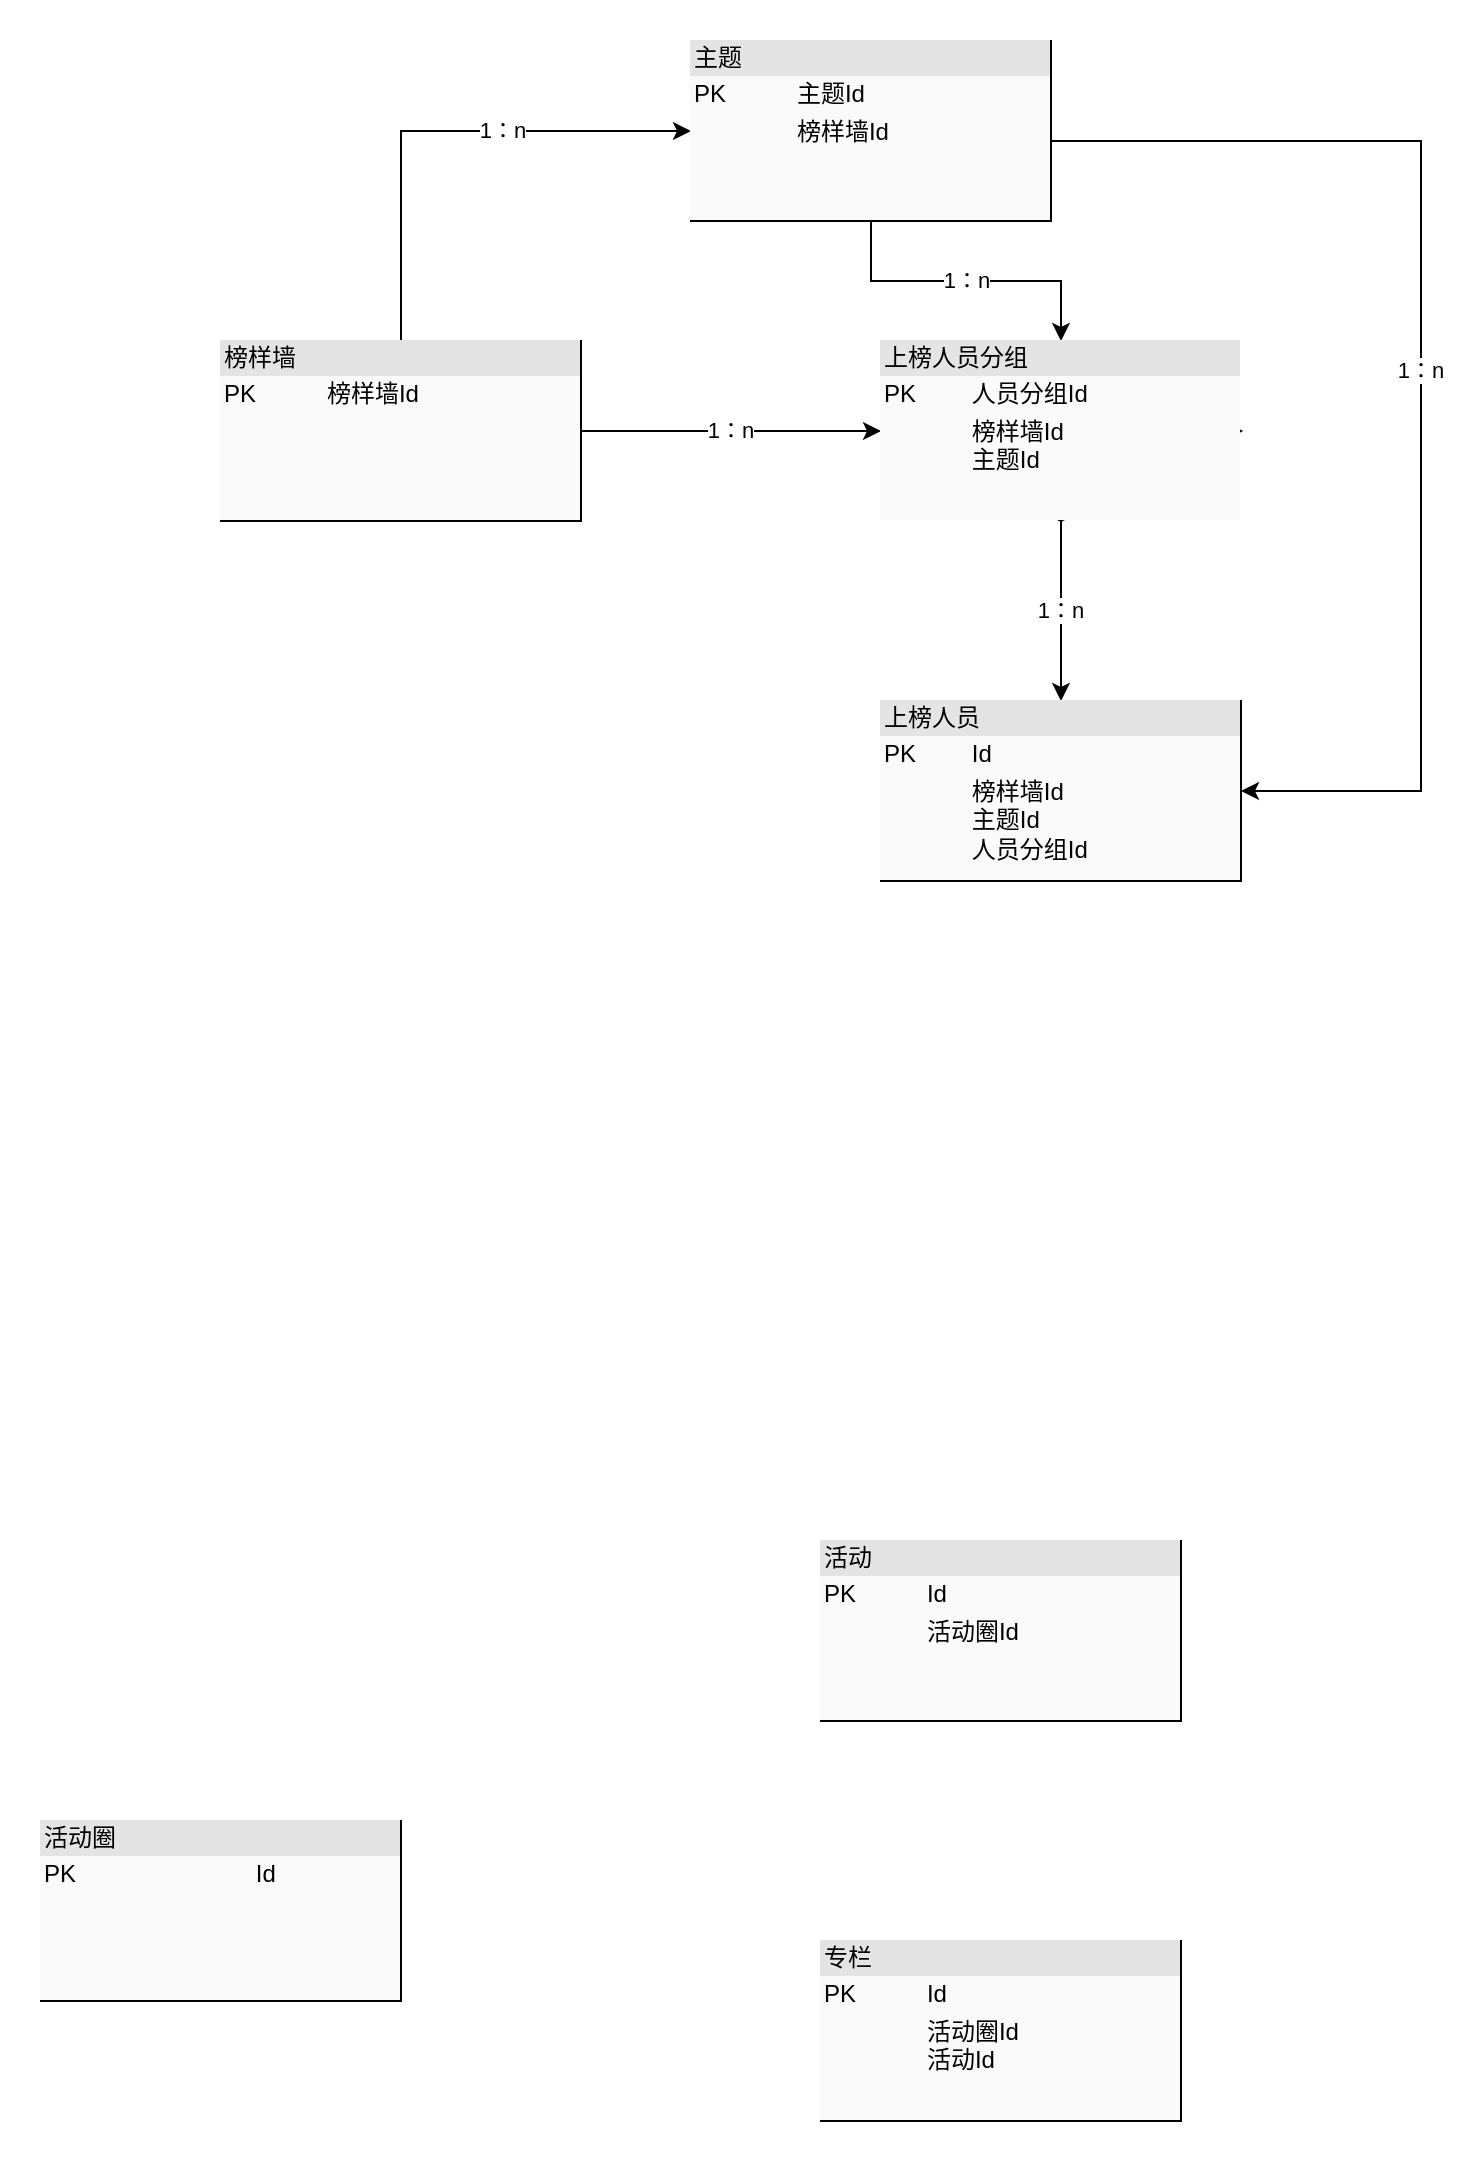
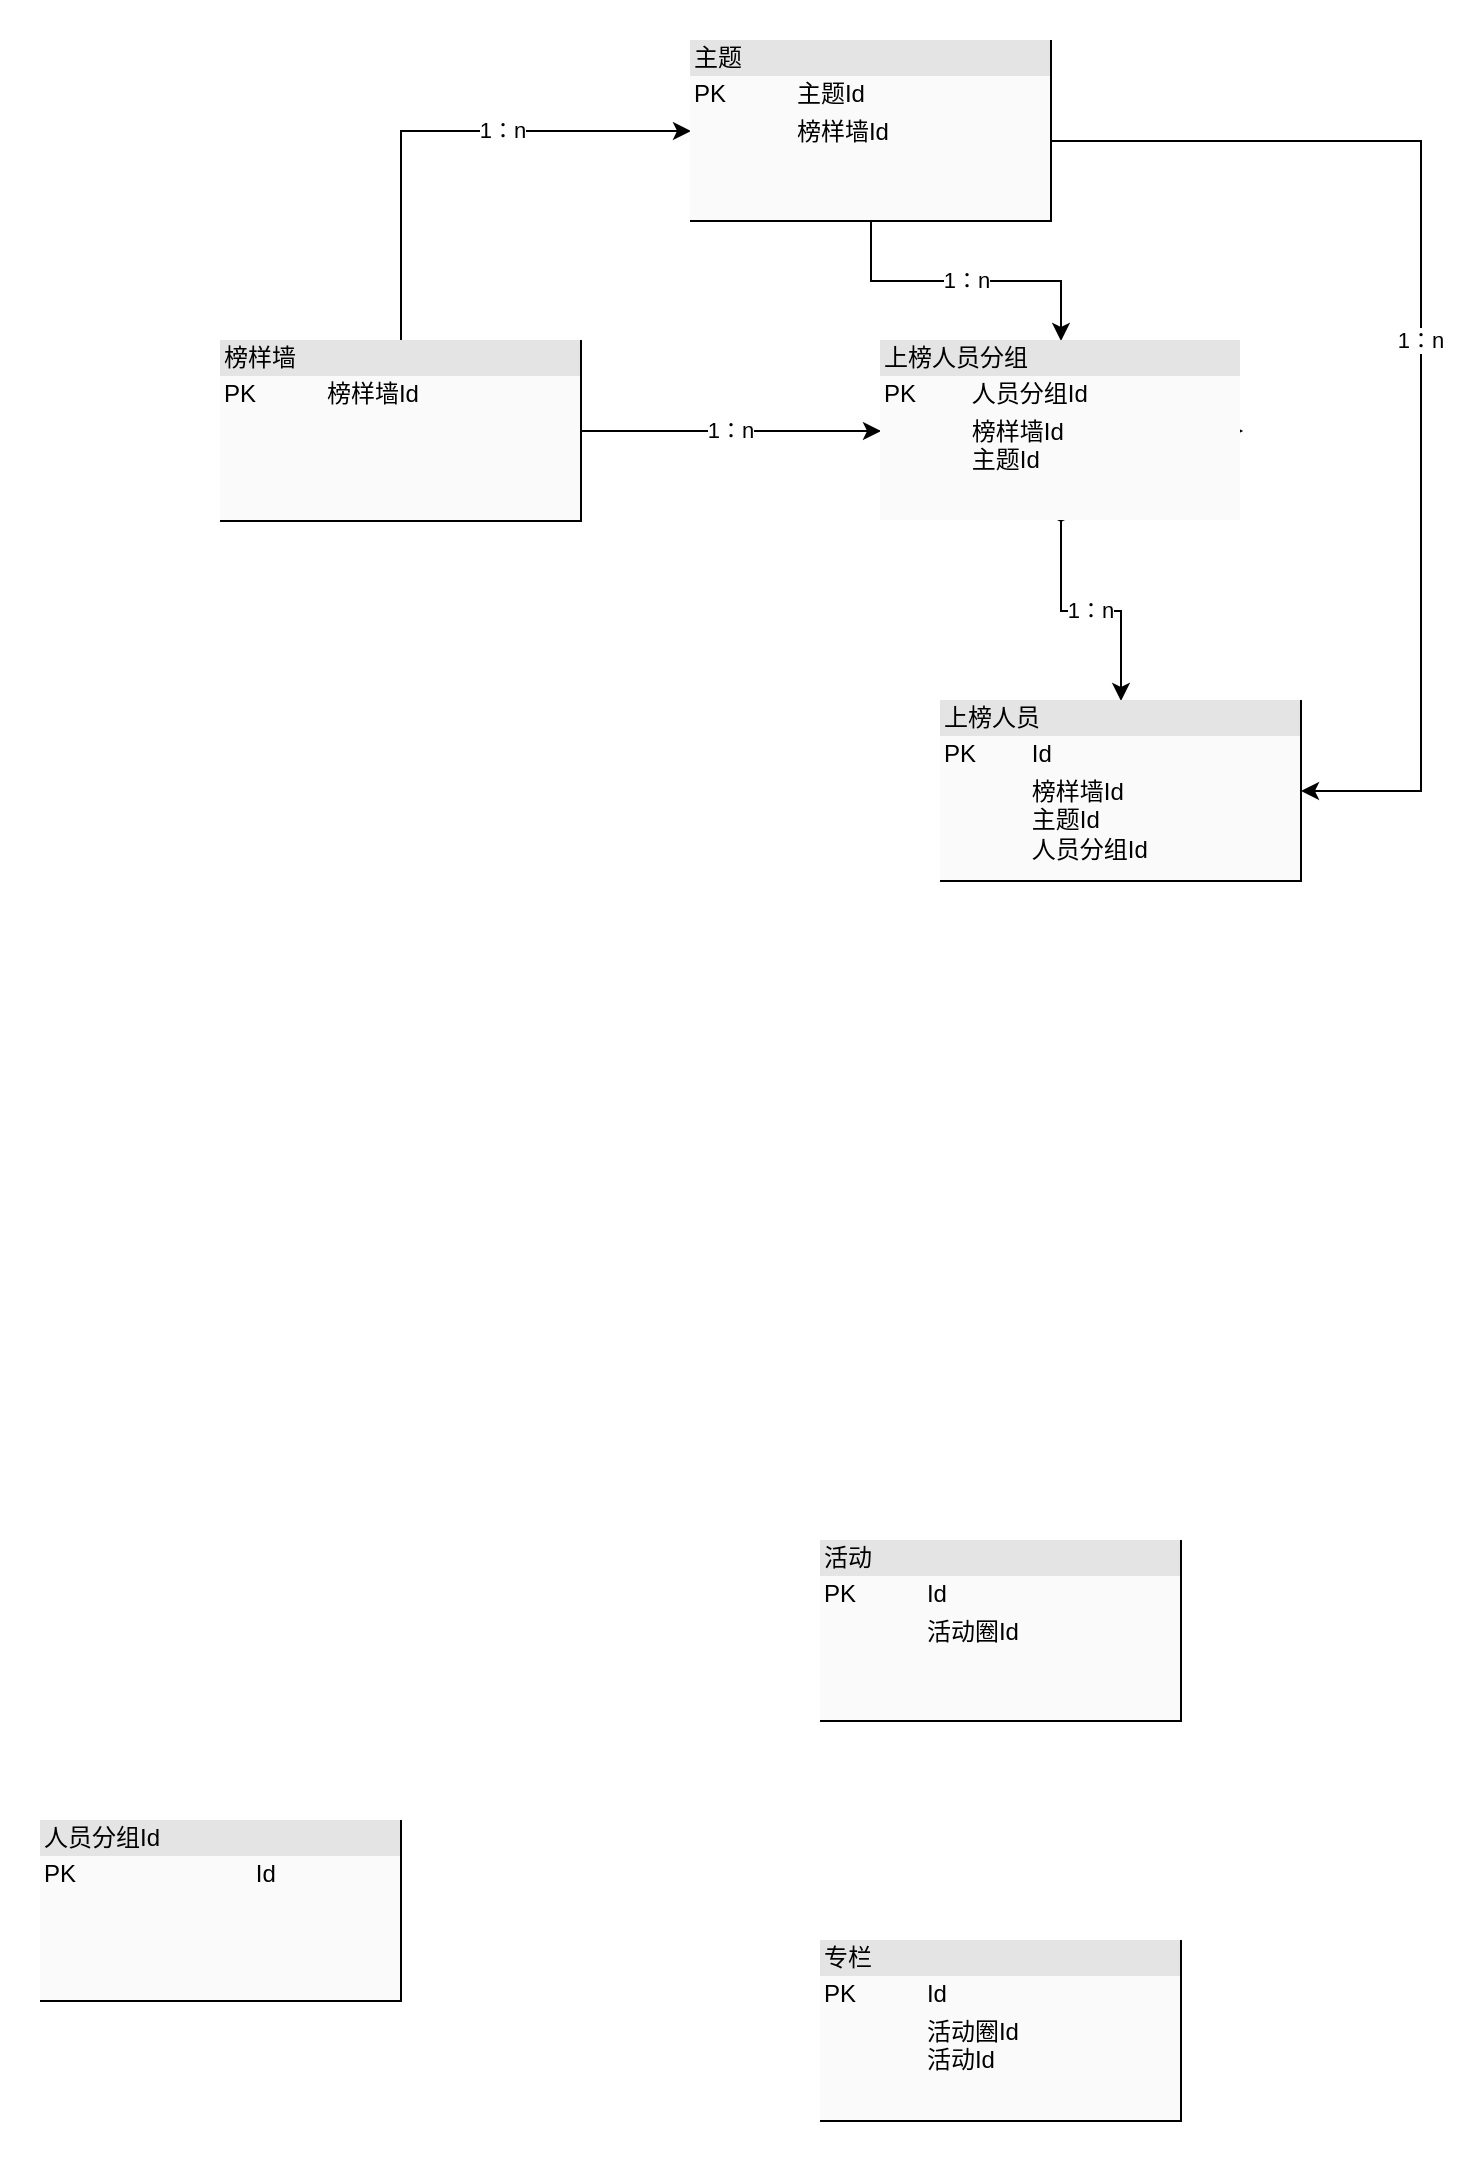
(1061, 791) -> (1121, 791)
(77, 1850) -> (102, 1850)
